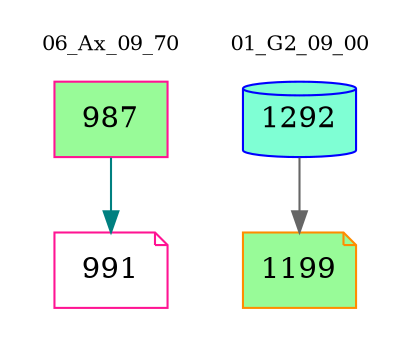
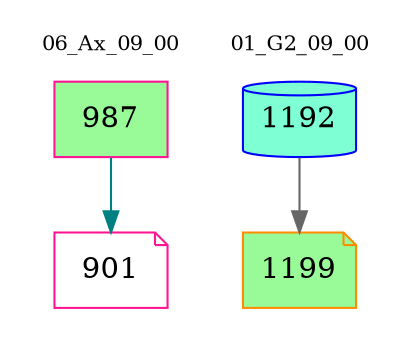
(111, 45) -> (111, 45)
(300, 119) -> (300, 119)
(111, 270) -> (111, 270)
